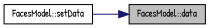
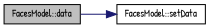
(106, 14) -> (93, 14)
